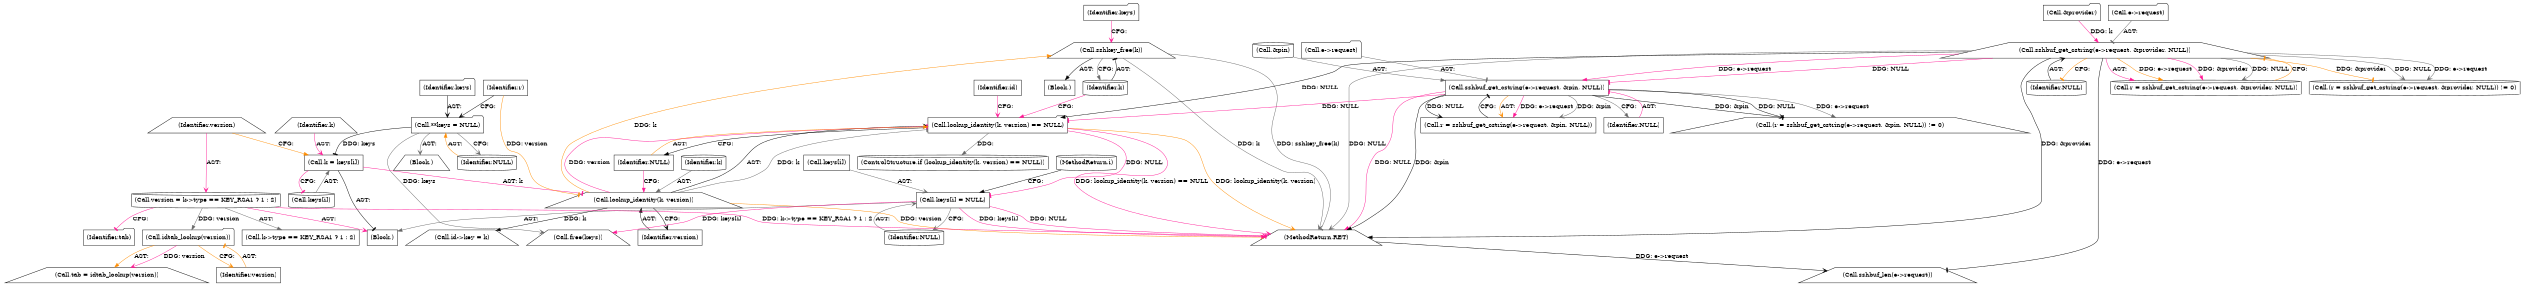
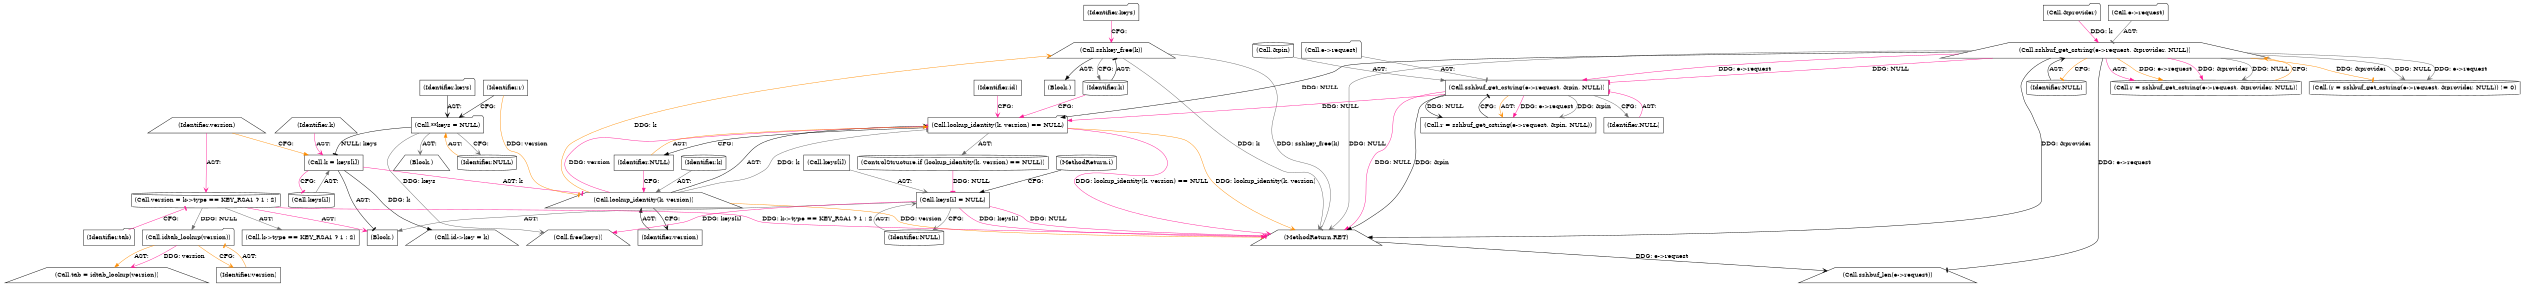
(2291, 66) -> (2291, 66)
(773, 89) -> (773, 89)
(1258, 108) -> (1258, 108)
(1850, 125) -> none
(359, 144) -> (359, 144)
(986, 144) -> (986, 144)
(1097, 177) -> (953, 180)
(134, 215) -> (156, 219)
(219, 219) -> (219, 219)
(554, 219) -> (383, 204)
